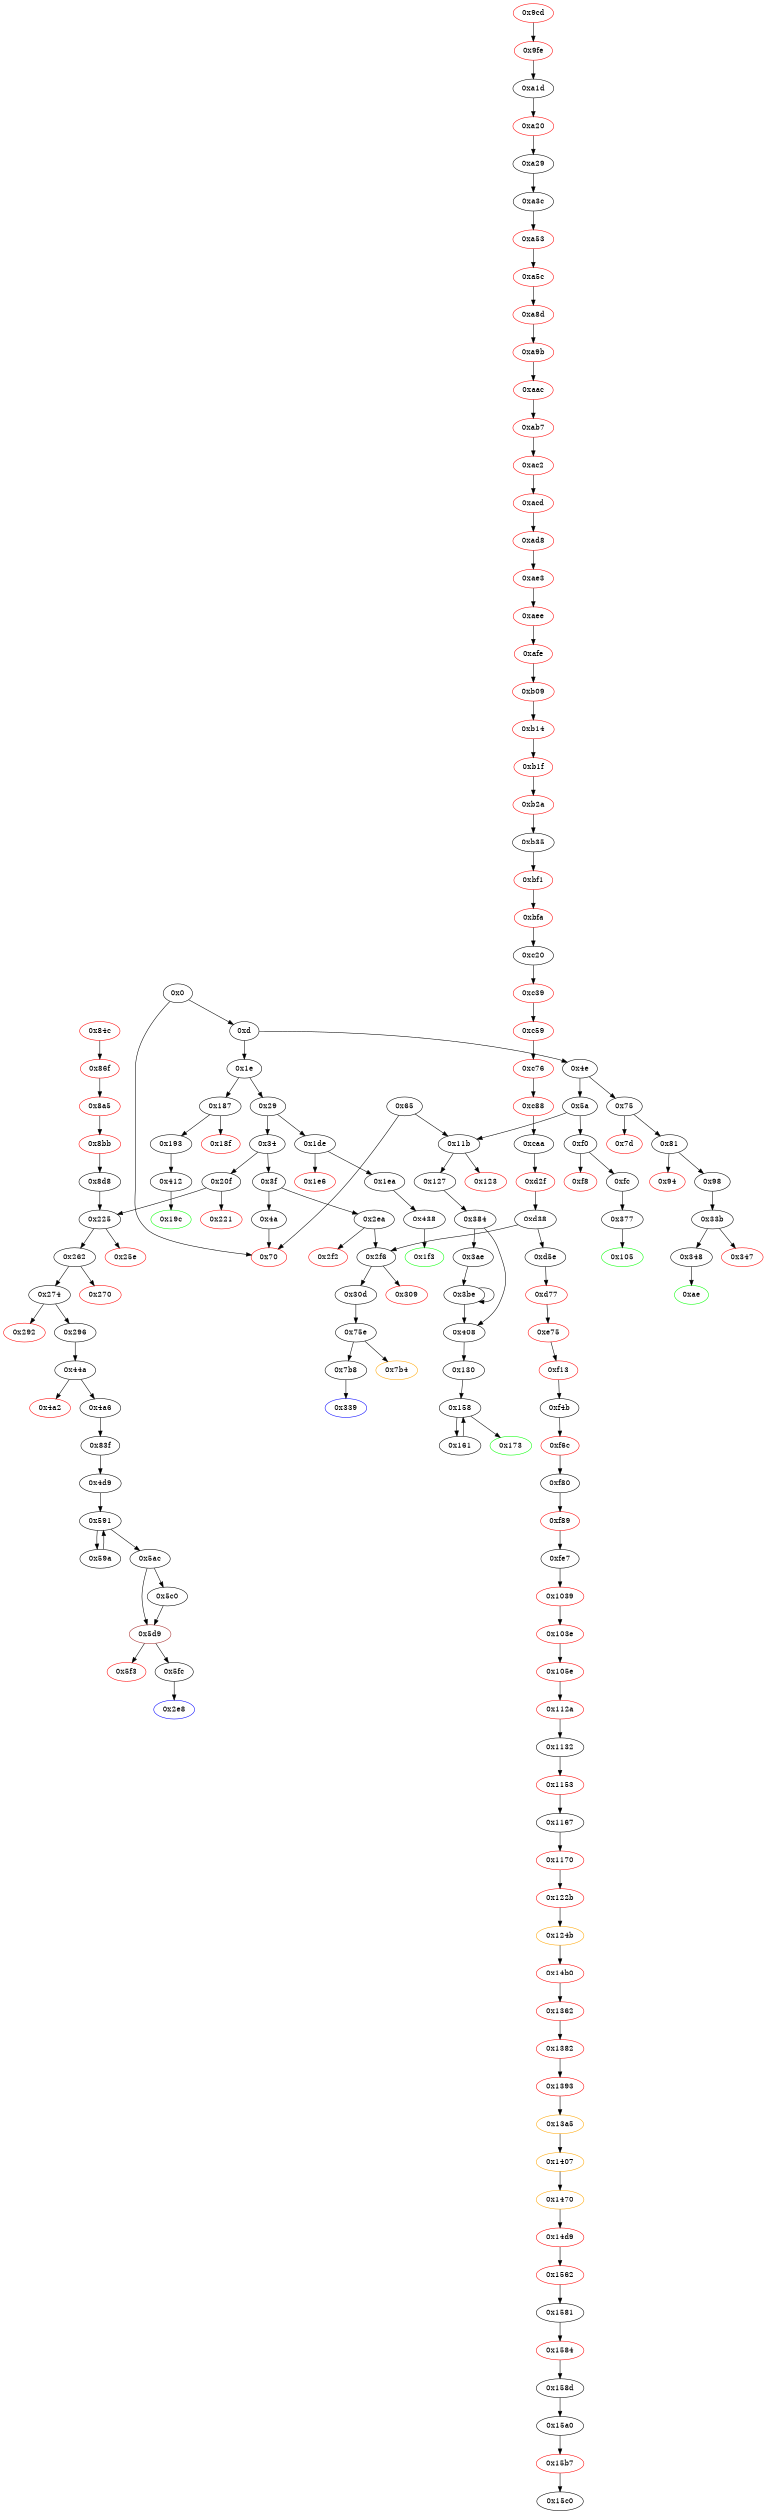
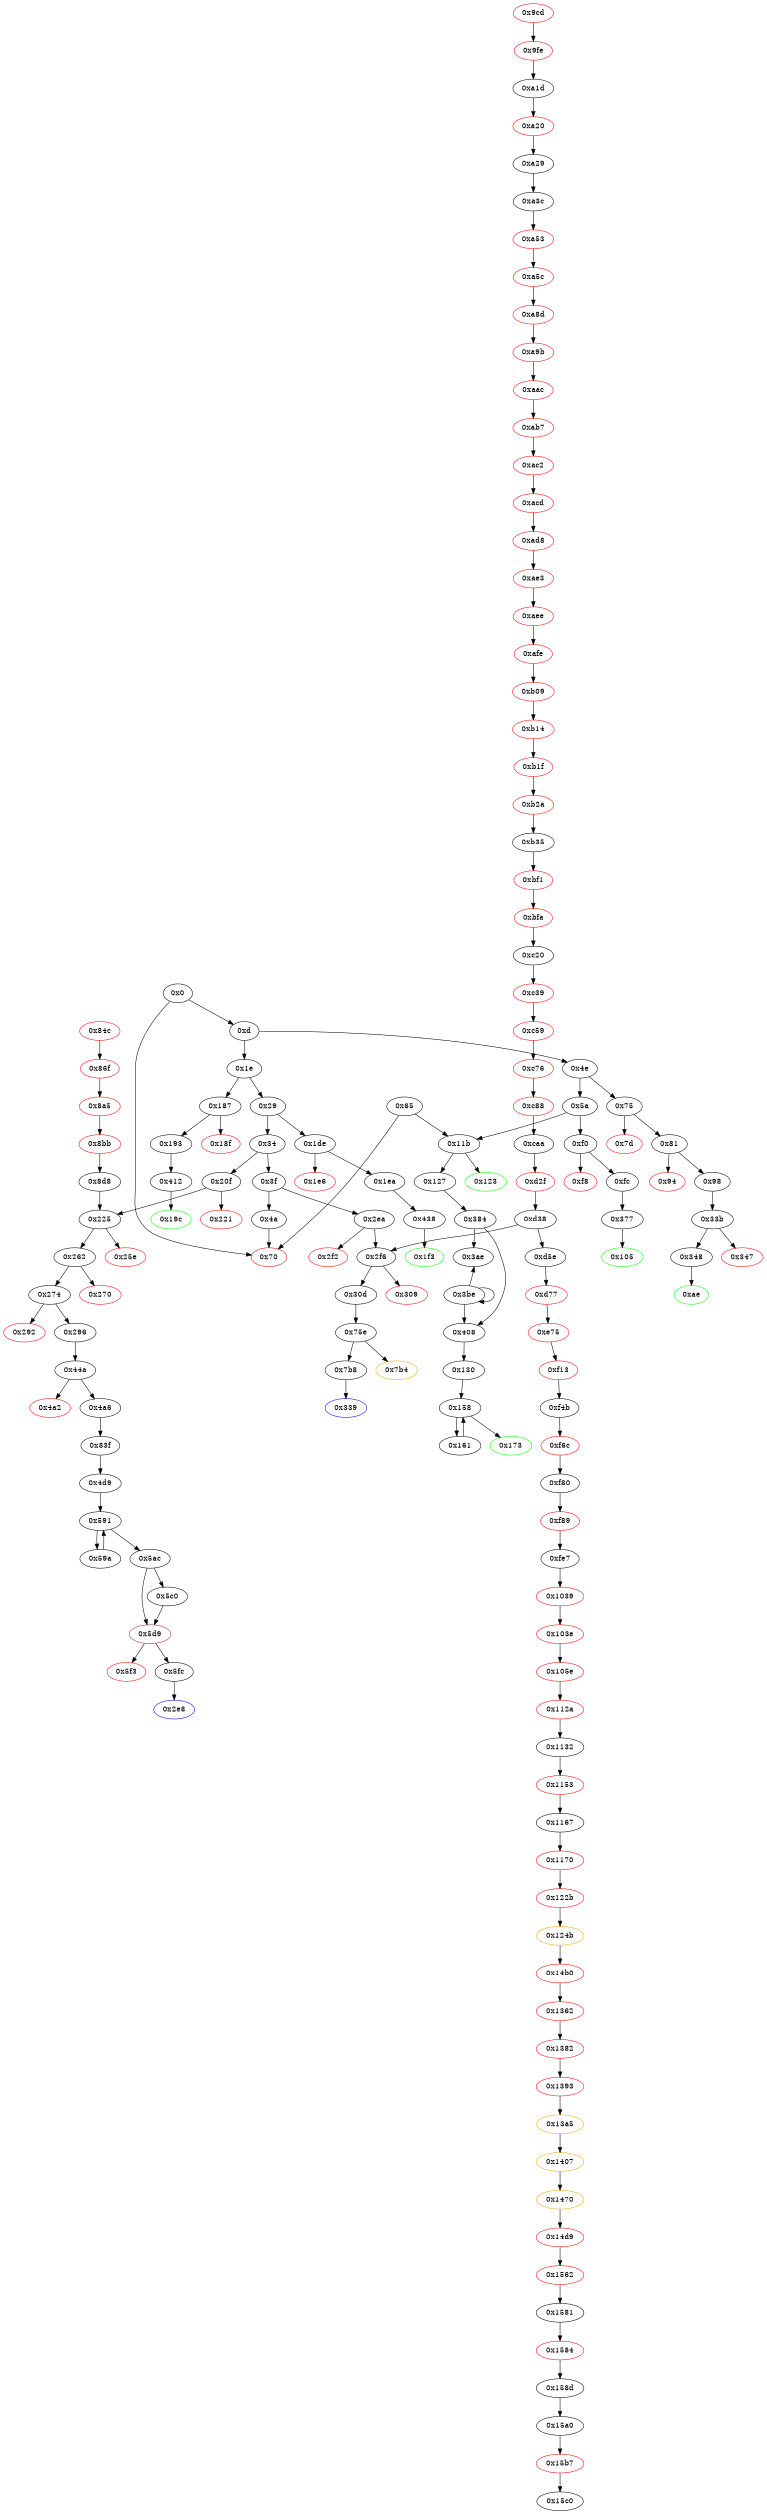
(486, 1182) -> (486, 1182)
(466, 1273) -> (472, 1279)
